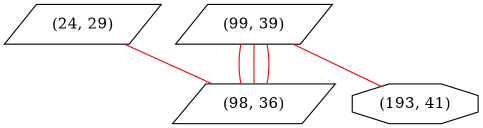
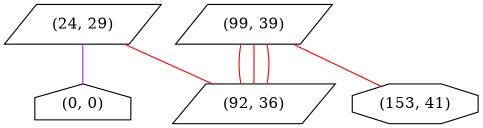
none -> (83, 104)
(254, 104) -> (254, 104)
(415, 104) -> (415, 104)
